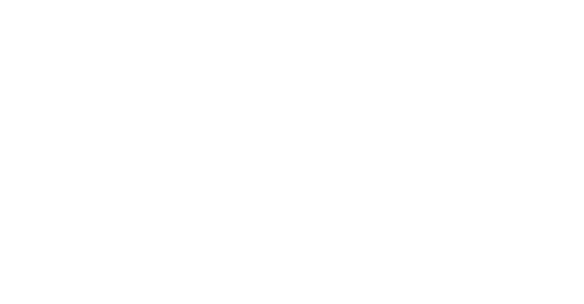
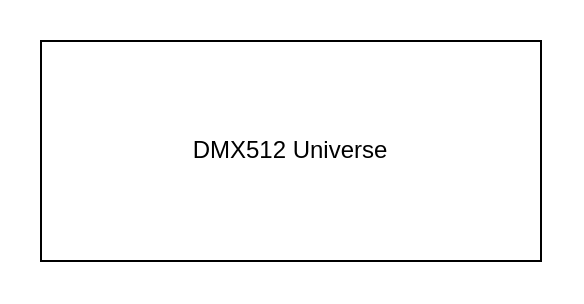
none -> (291, 151)
